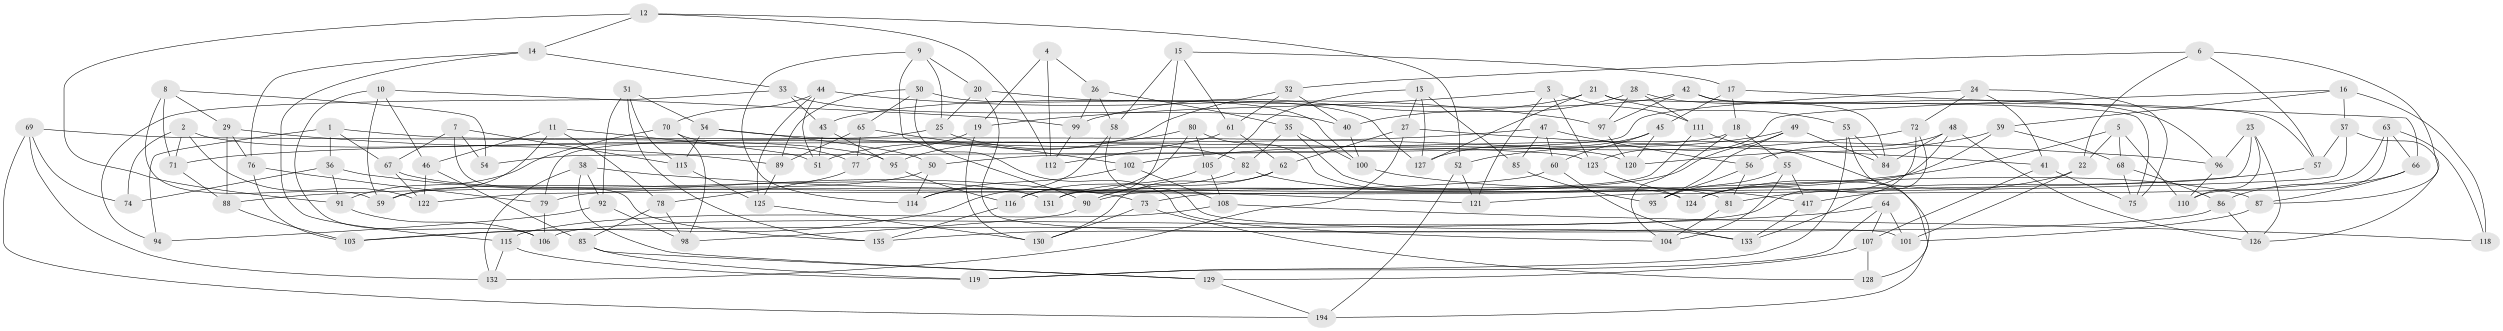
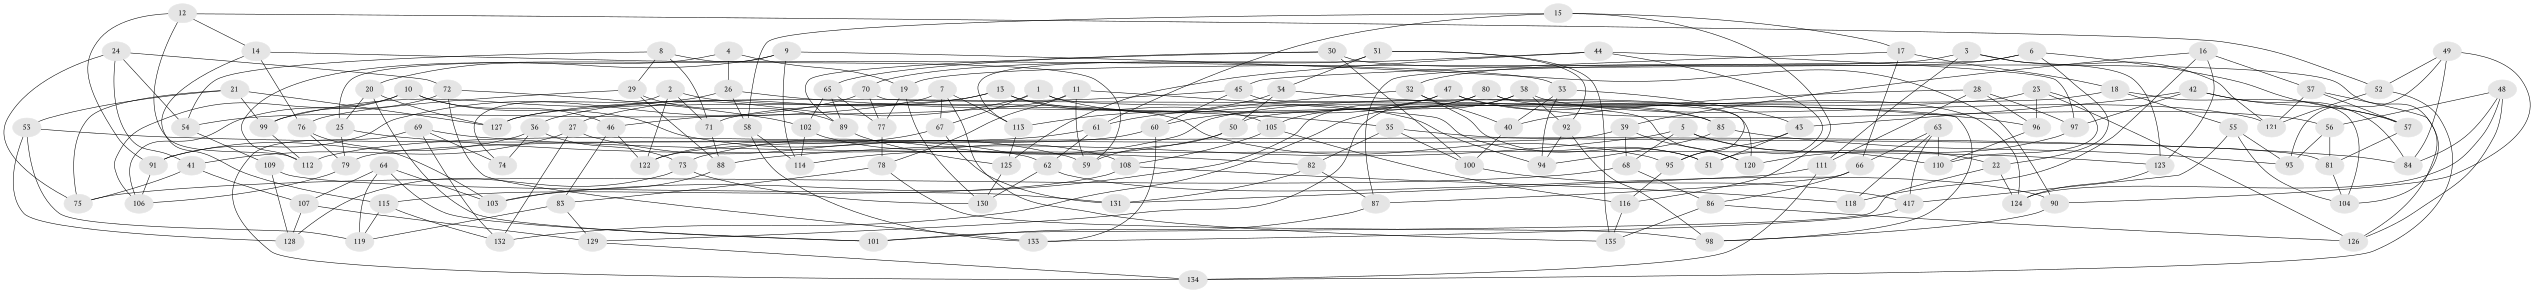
none -> (1610, 155)
none -> (270, 166)
(1322, 318) -> (1193, 280)
